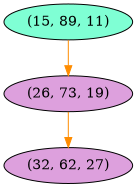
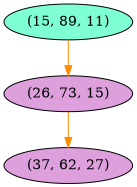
(68, 94) -> (68, 94)
(68, 166) -> (68, 166)
